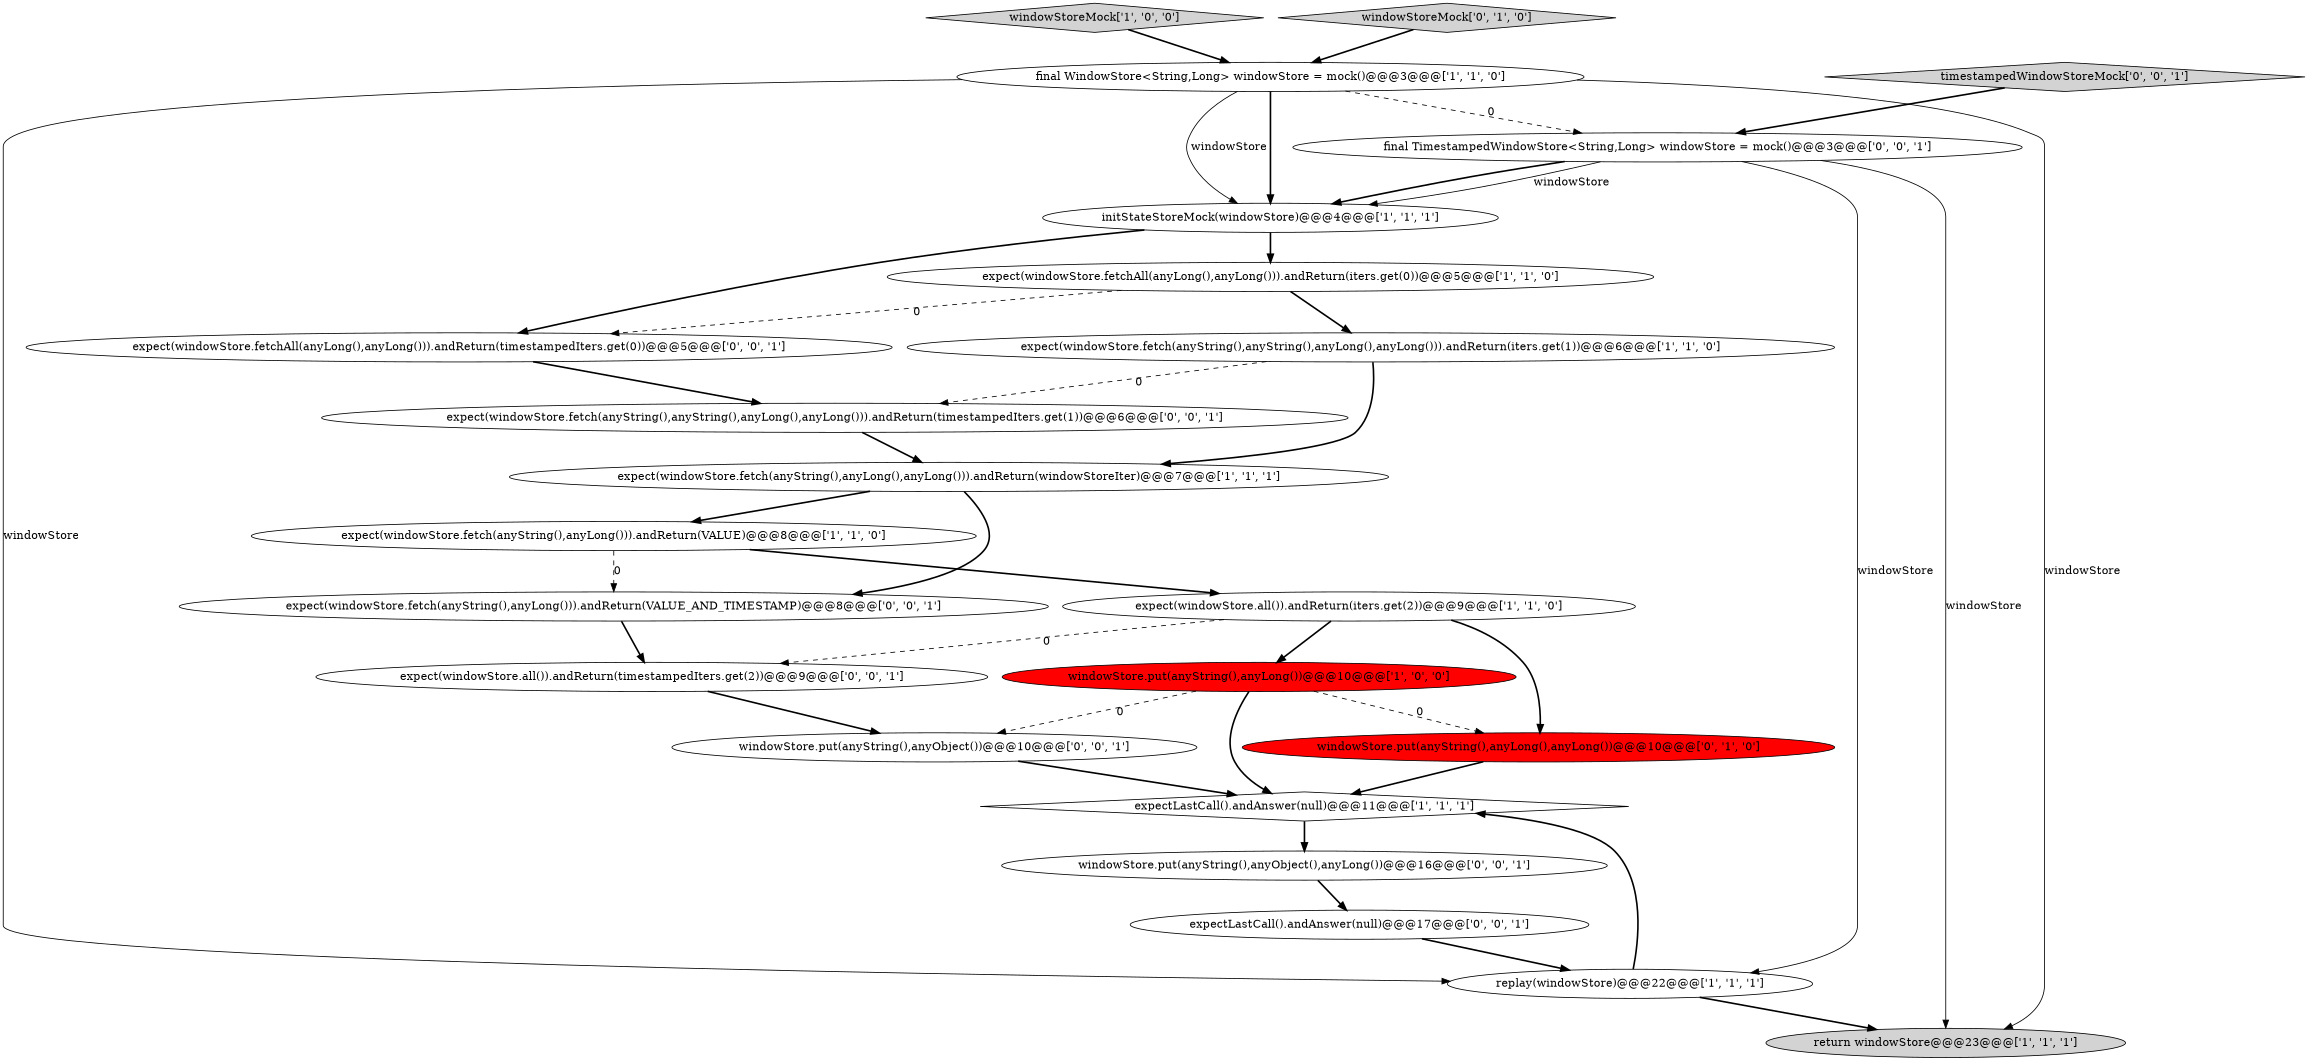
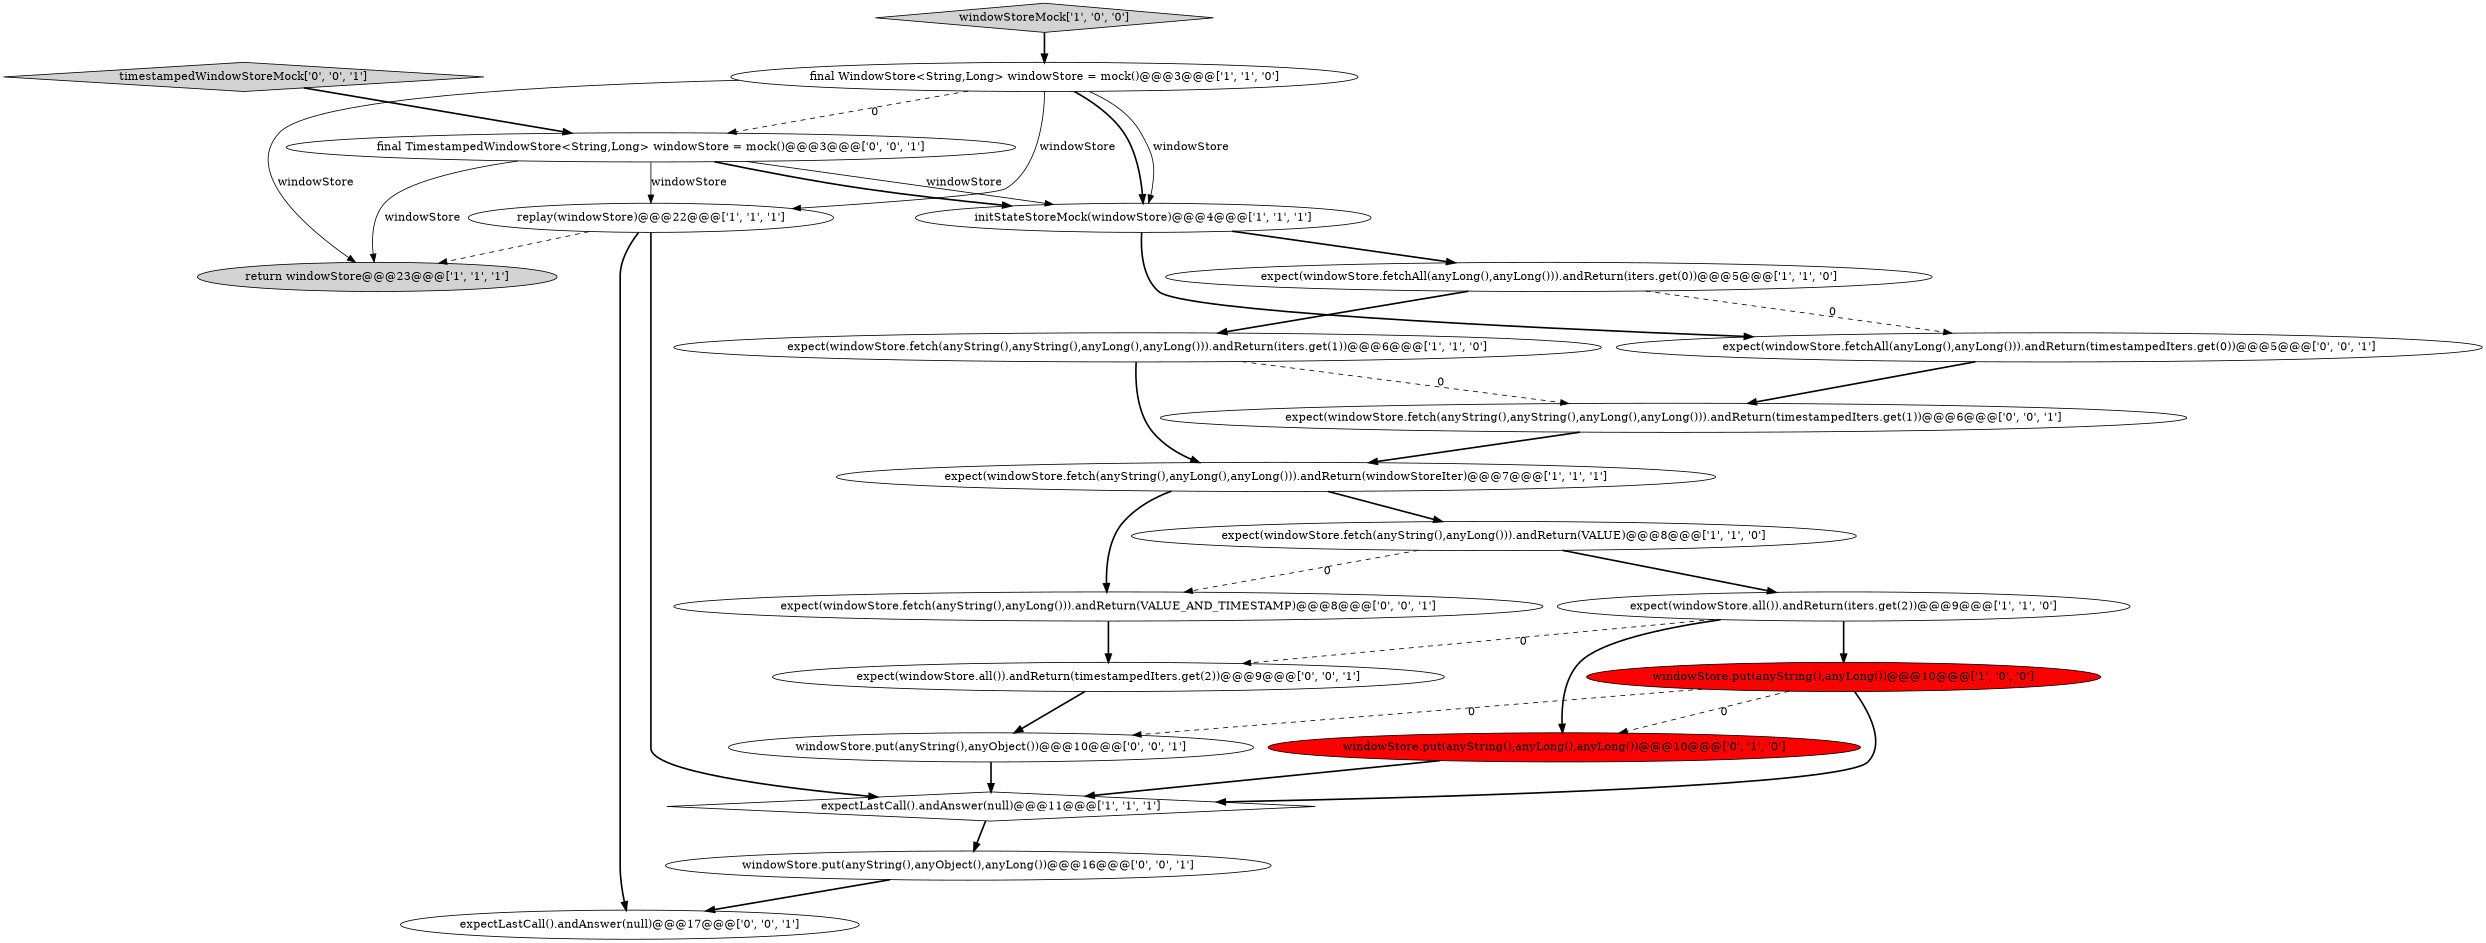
(1447, 18) -> none
(1491, 954) -> (620, 565)
(1784, 1013) -> (518, 247)
